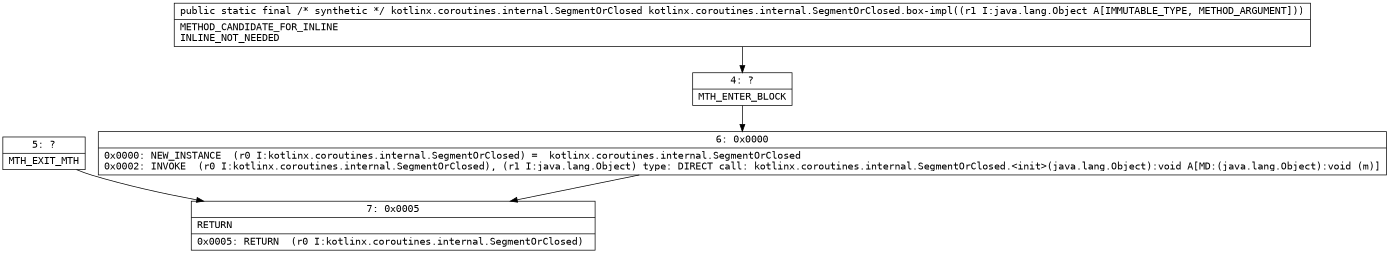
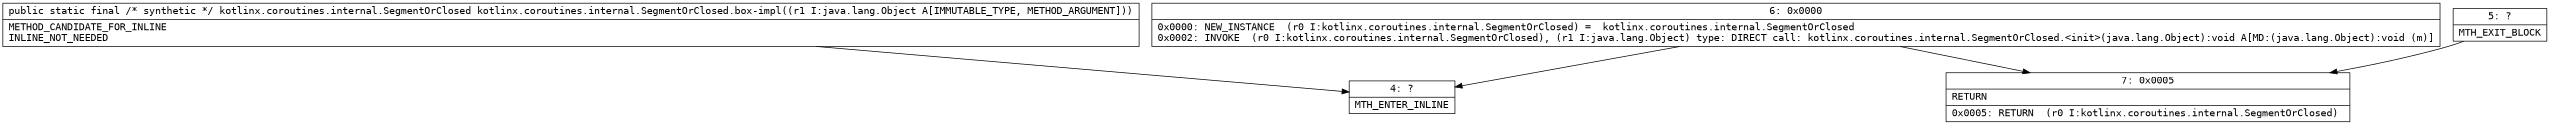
(742, 97) -> (1402, 105)
(742, 115) -> (1571, 66)
(44, 161) -> (2500, 33)
